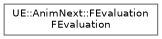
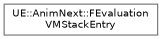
(81, 20) -> (81, 20)
